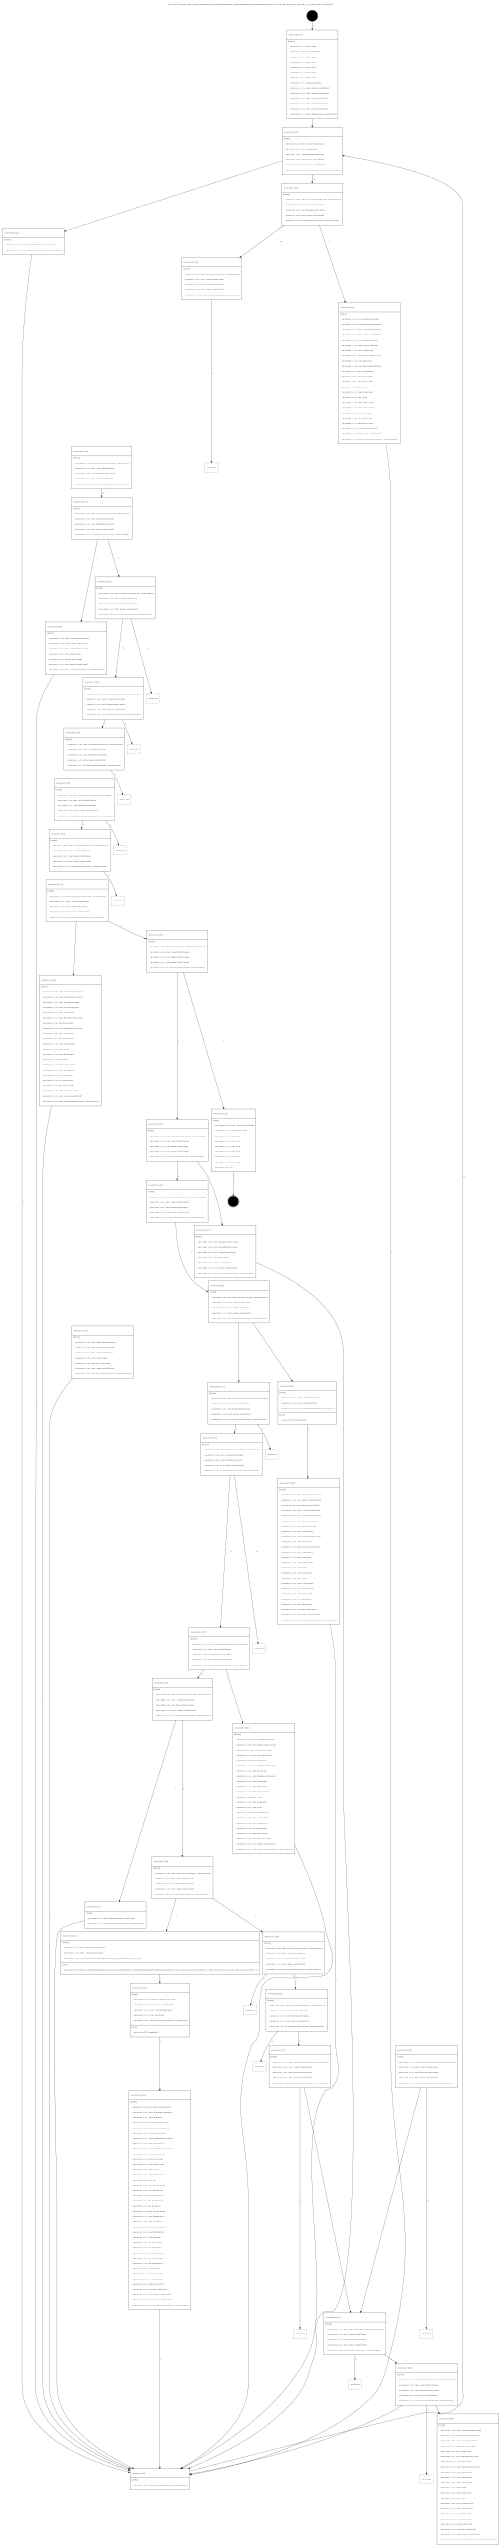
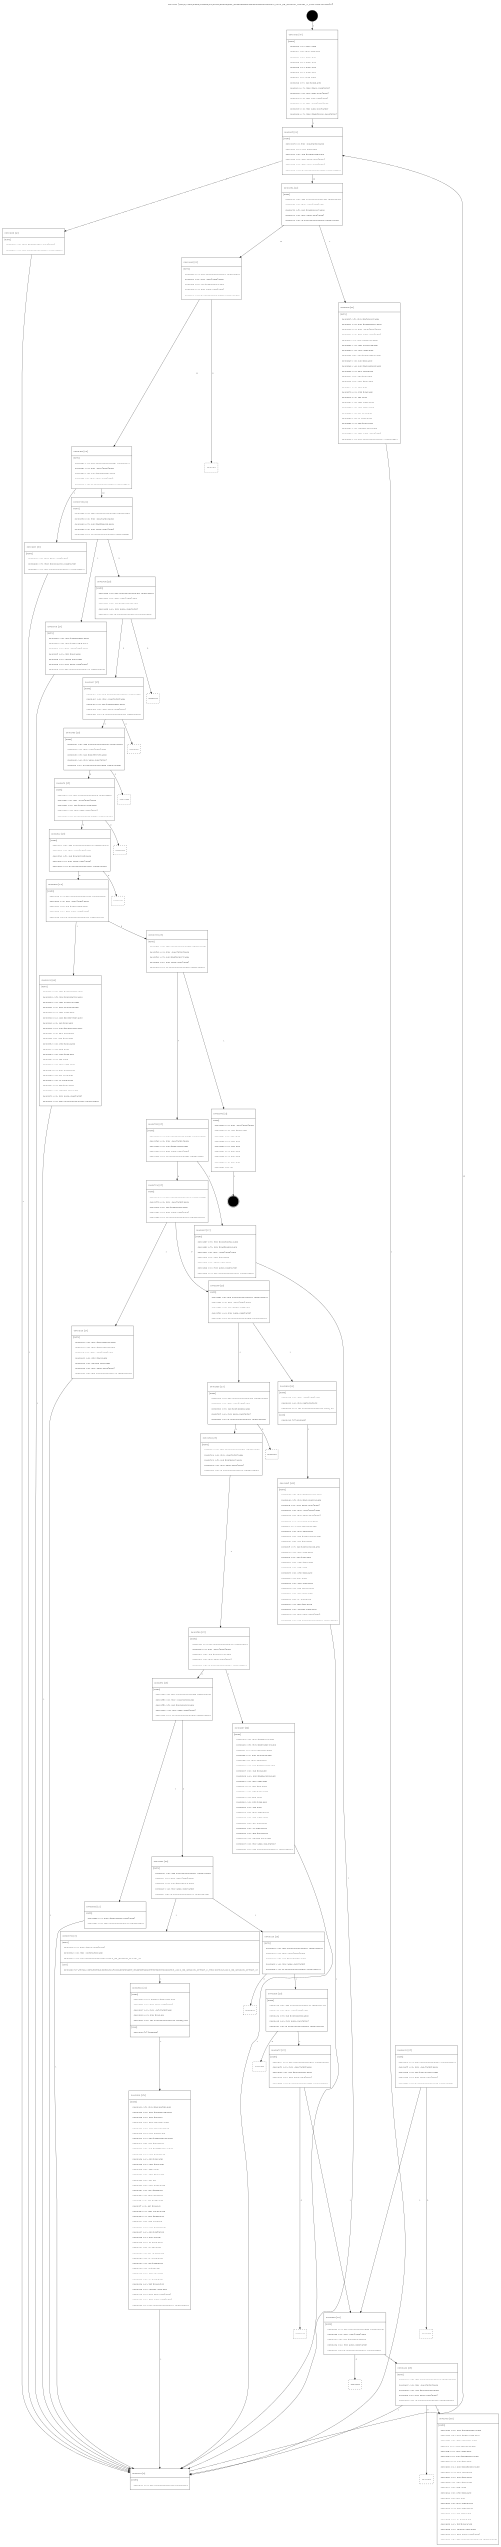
none -> (157, 372)
none -> (55, 558)
none -> (89, 773)
none -> (78, 875)
none -> (142, 1273)
(259, 1649) -> none
